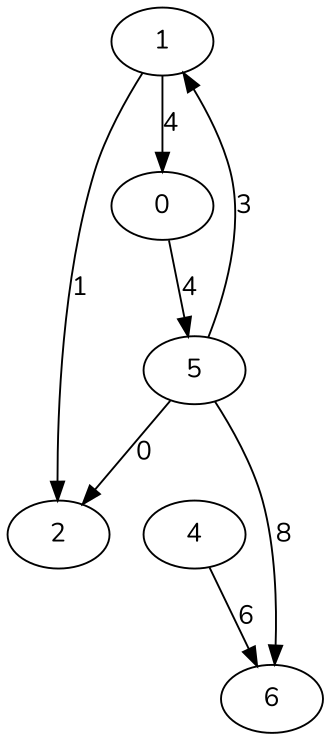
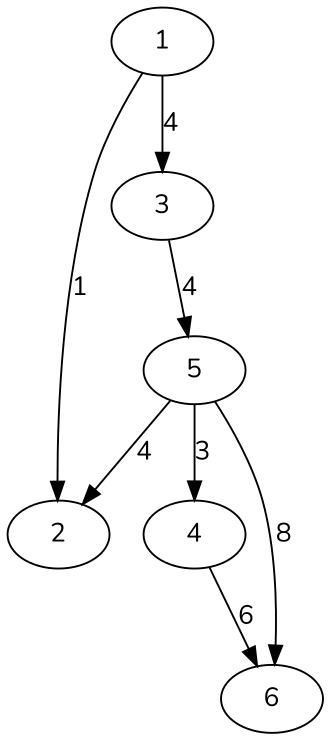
(162, 206) -> (162, 206)
(235, 211) -> (195, 443)
(144, 452) -> (144, 452)
